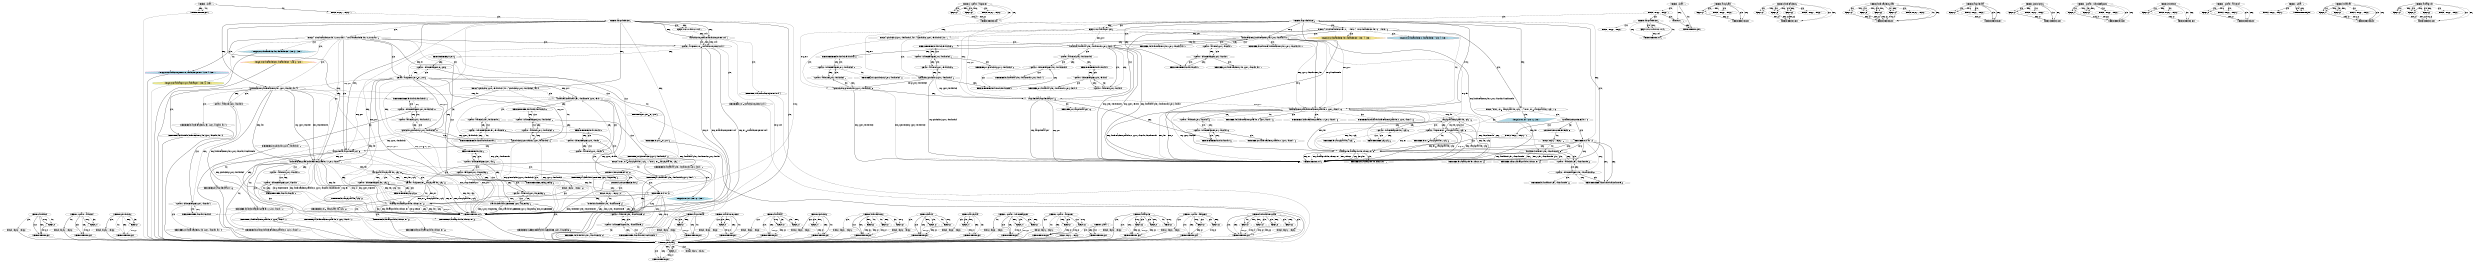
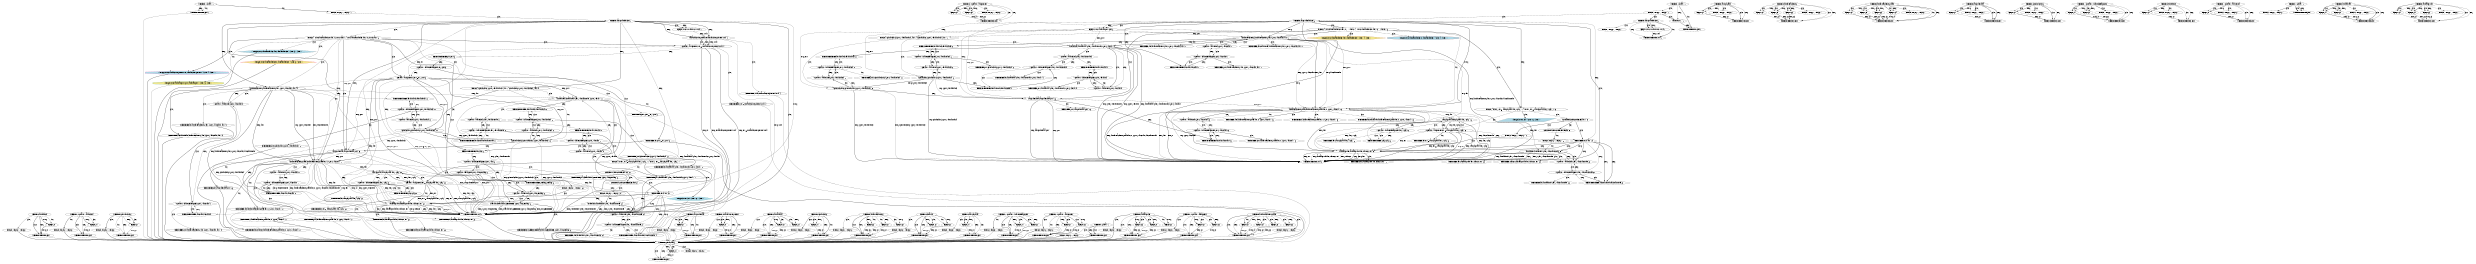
(421, 73) -> none
(478, 157) -> (564, 145)
(502, 181) -> (535, 188)
